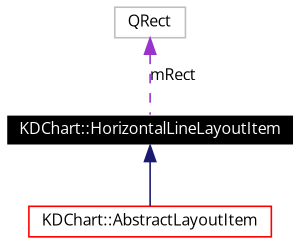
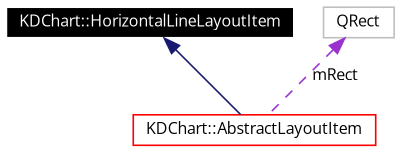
(150, 85) -> (301, 82)
